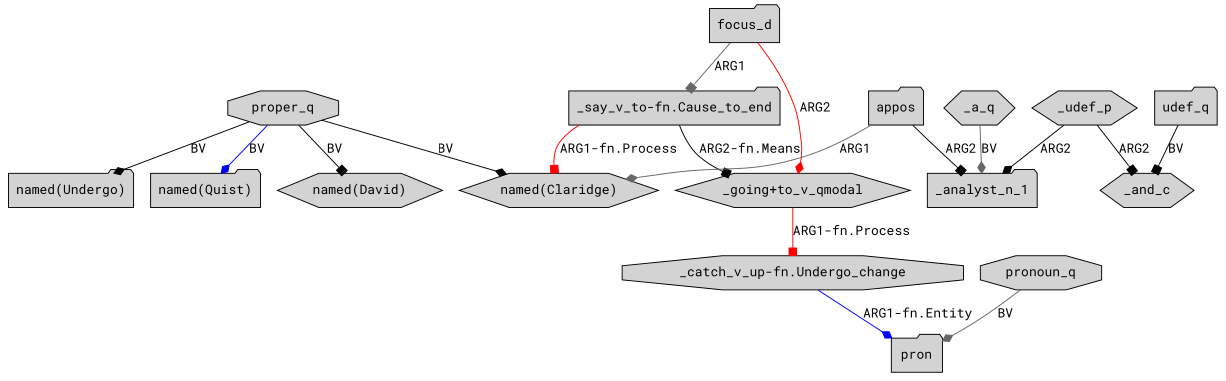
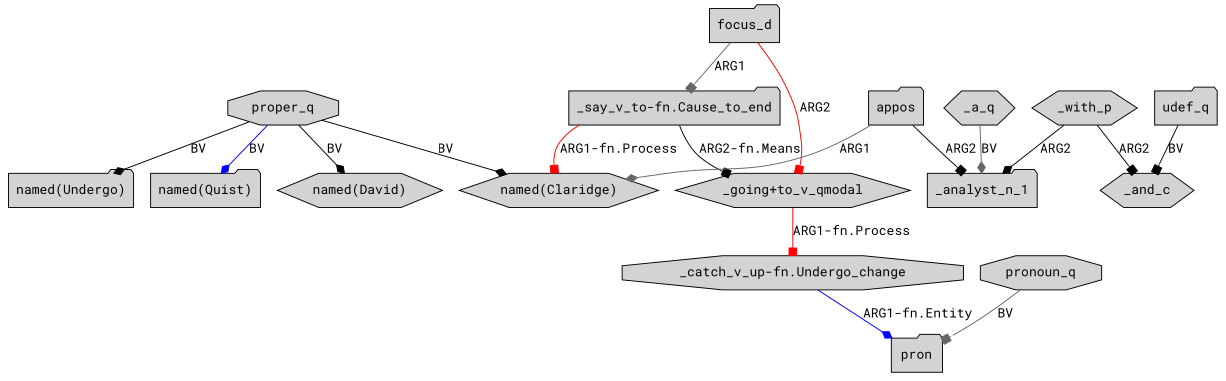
(792, 99) -> (792, 99)
(1085, 108) -> (1085, 108)
(318, 146) -> (318, 146)
(987, 314) -> (987, 314)
